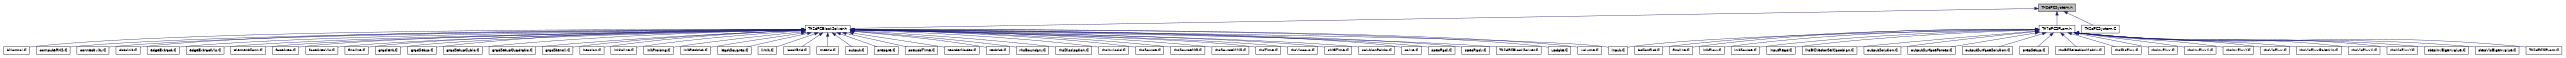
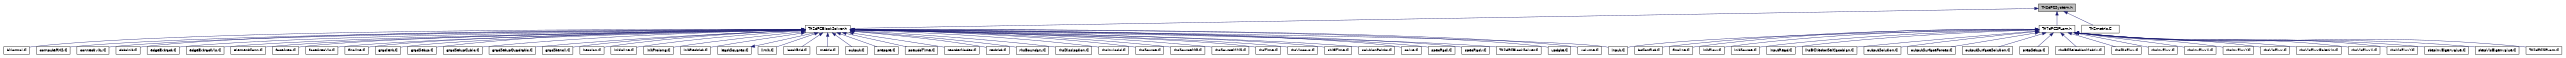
(2100, 29) -> (2100, 29)
(777, 40) -> (785, 39)
